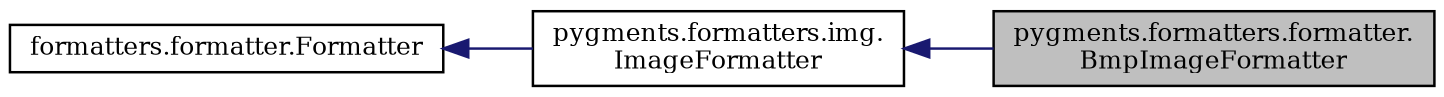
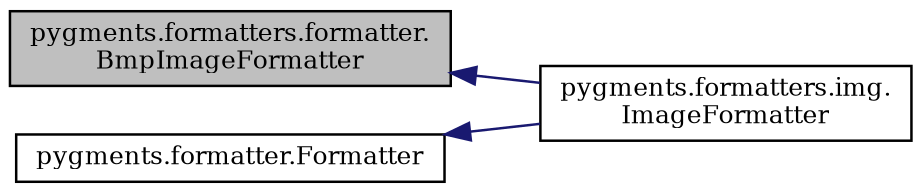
(227, 49) -> (230, 158)
(962, 49) -> (508, 79)
